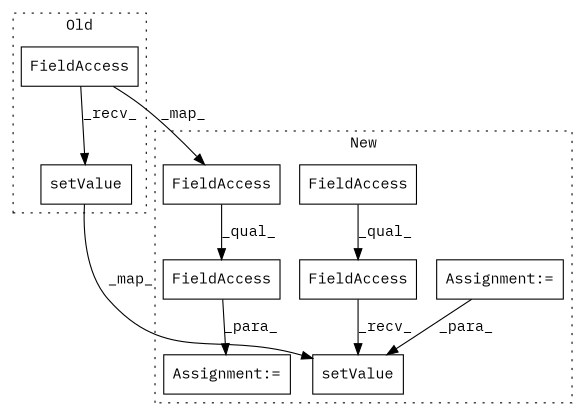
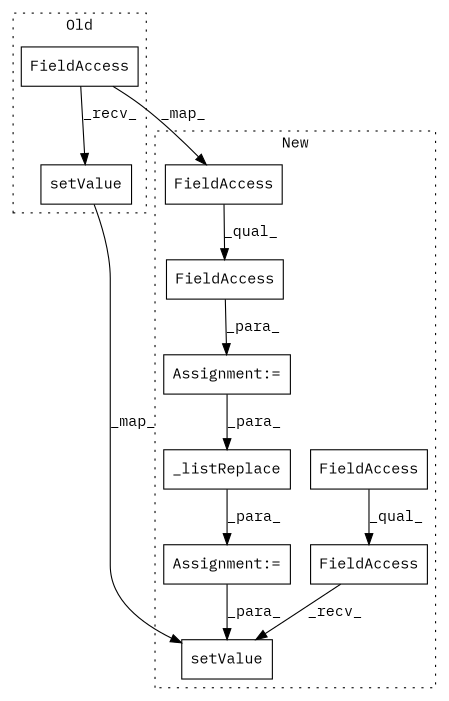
none -> (227, 469)
